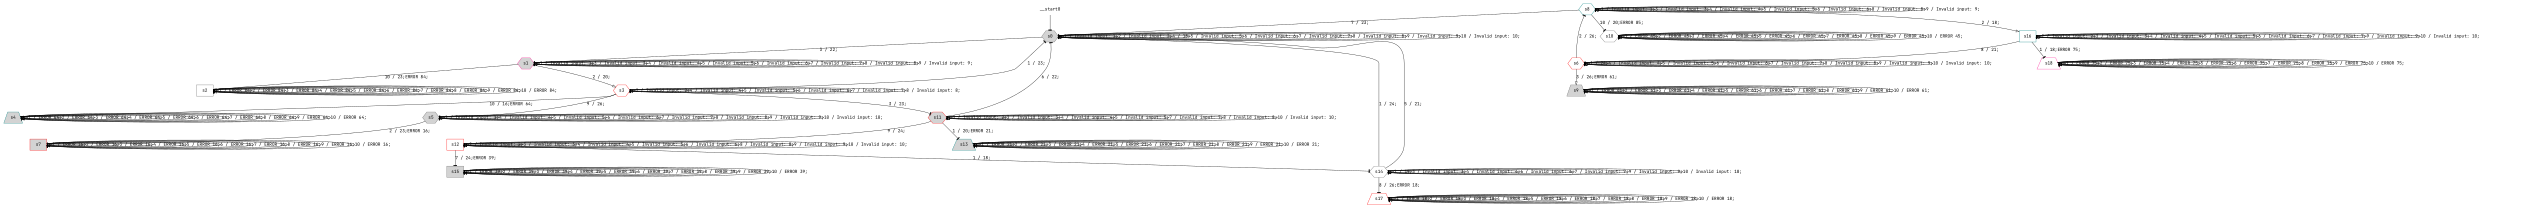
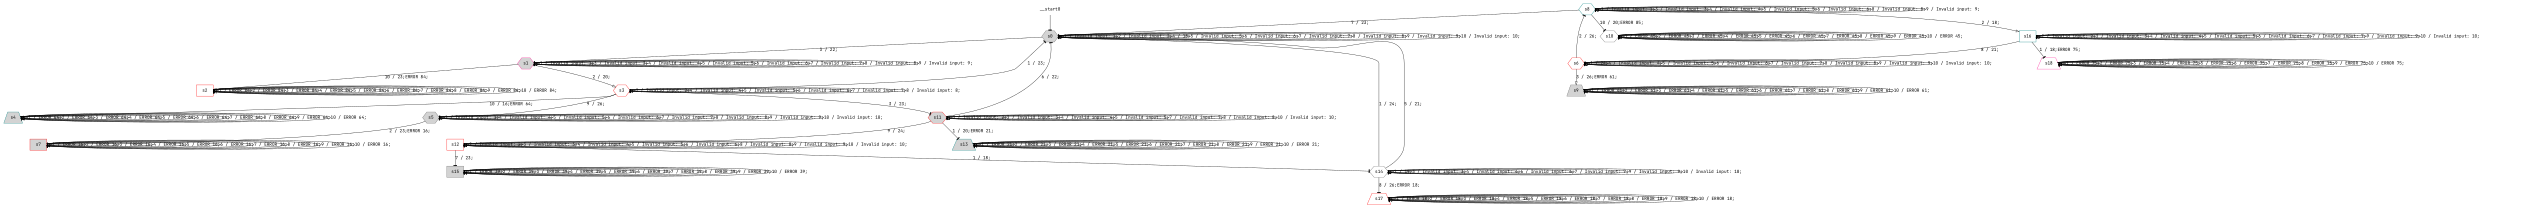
(205, 91) -> (205, 91)
(476, 158) -> (464, 158)
